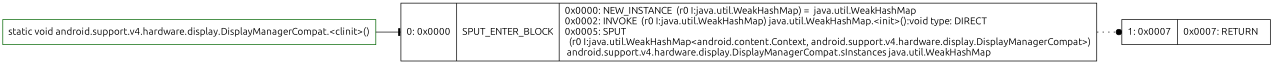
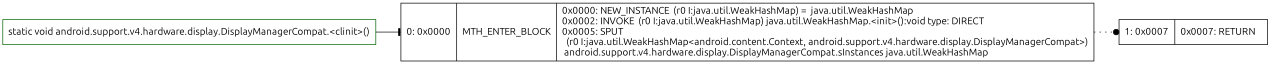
(508, 32) -> (507, 32)
